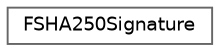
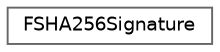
(110, 26) -> (110, 26)
